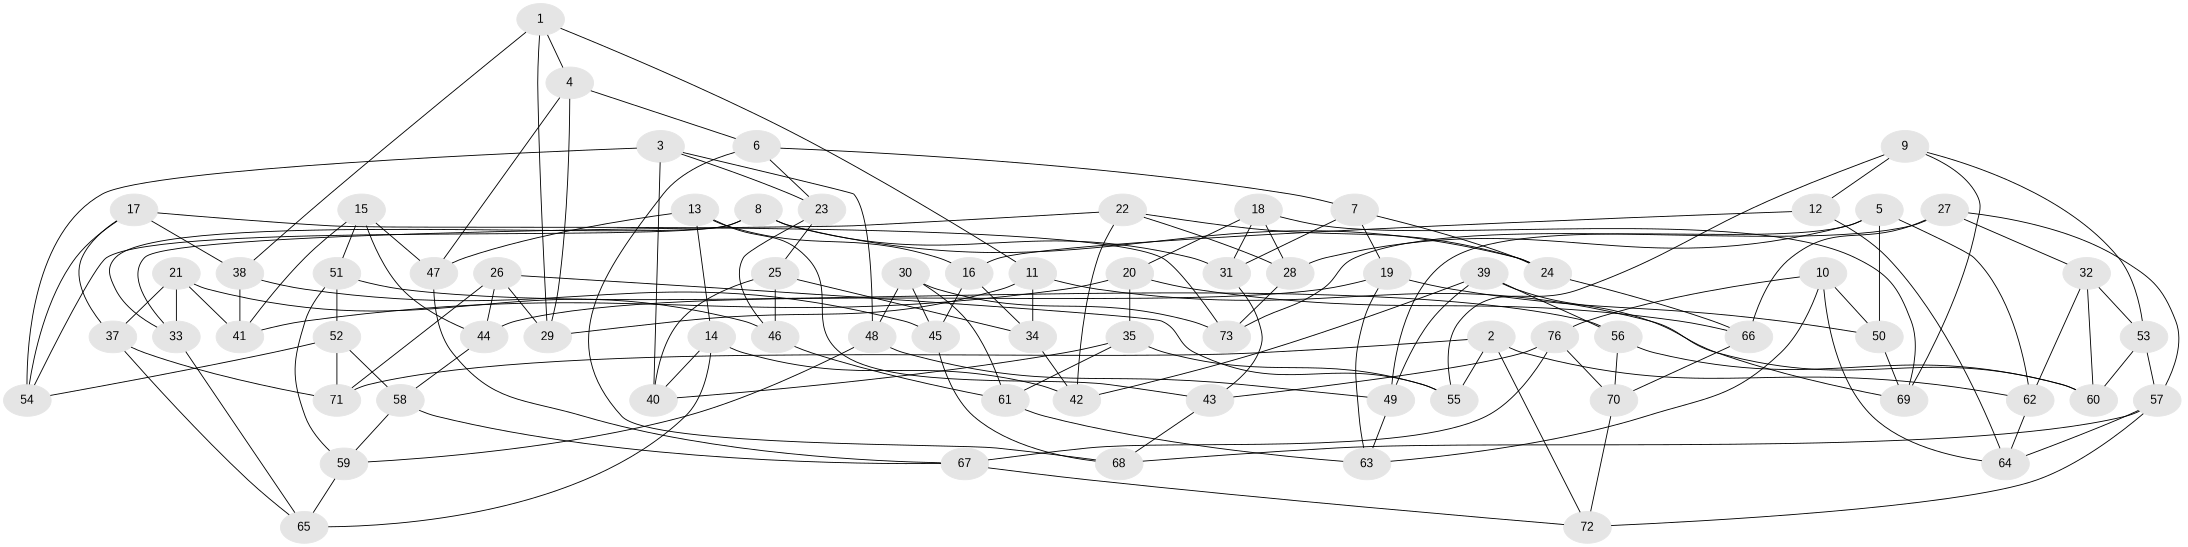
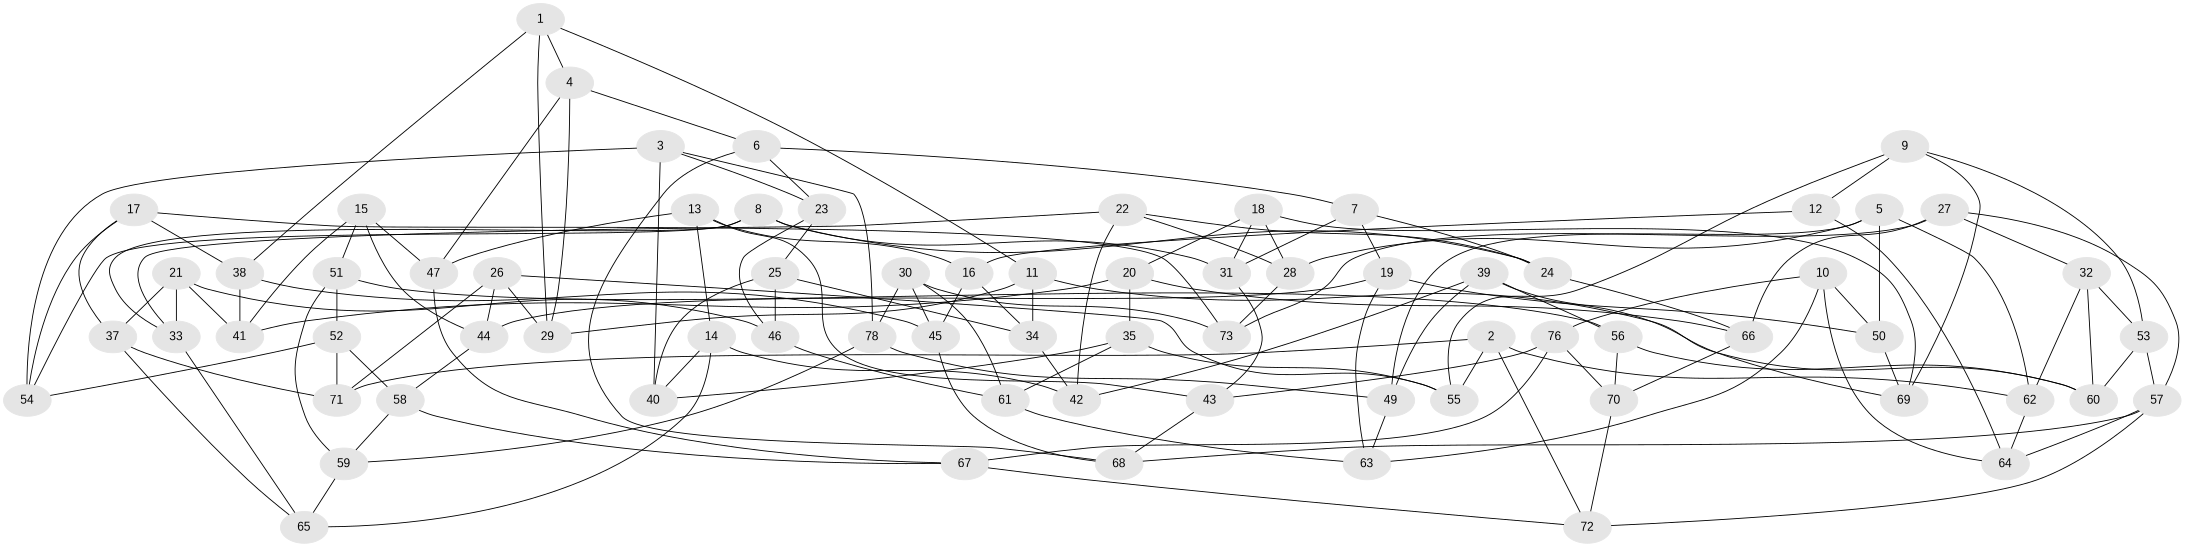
(872, 337) -> (872, 337)
